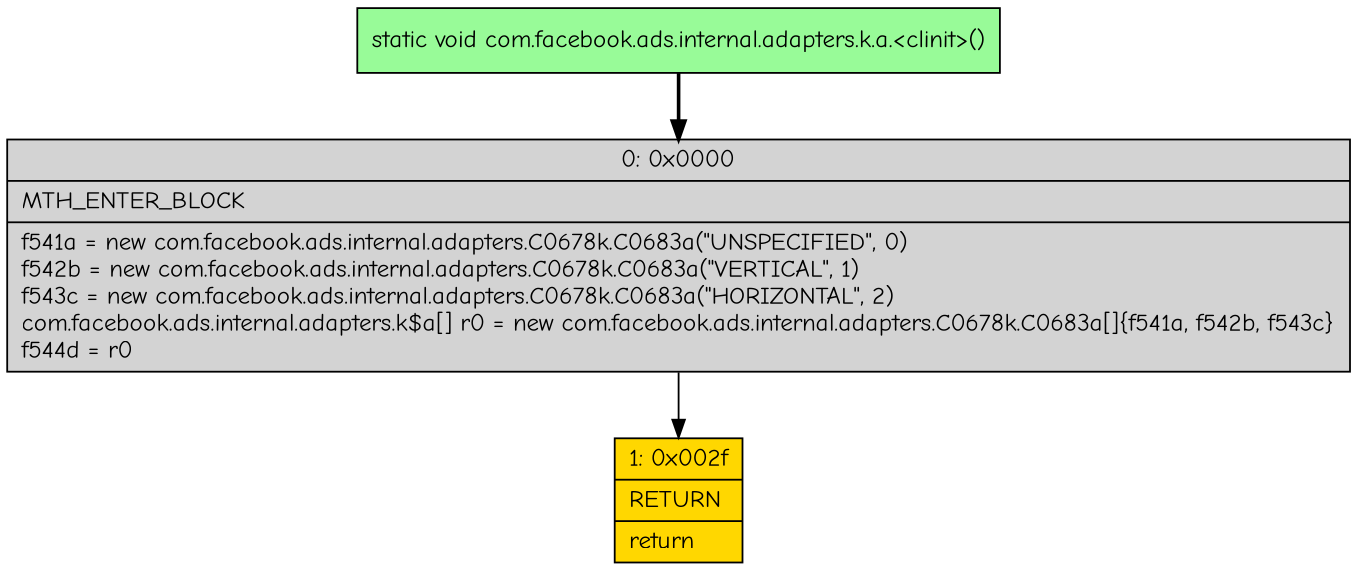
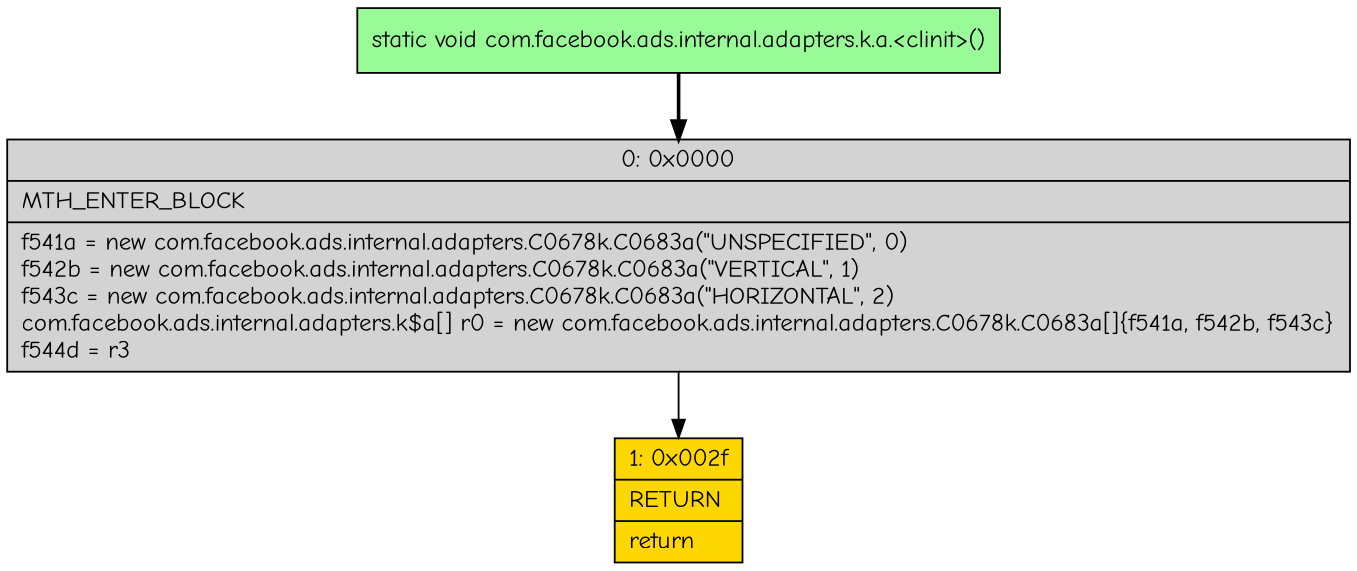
(77, 350) -> (76, 350)
